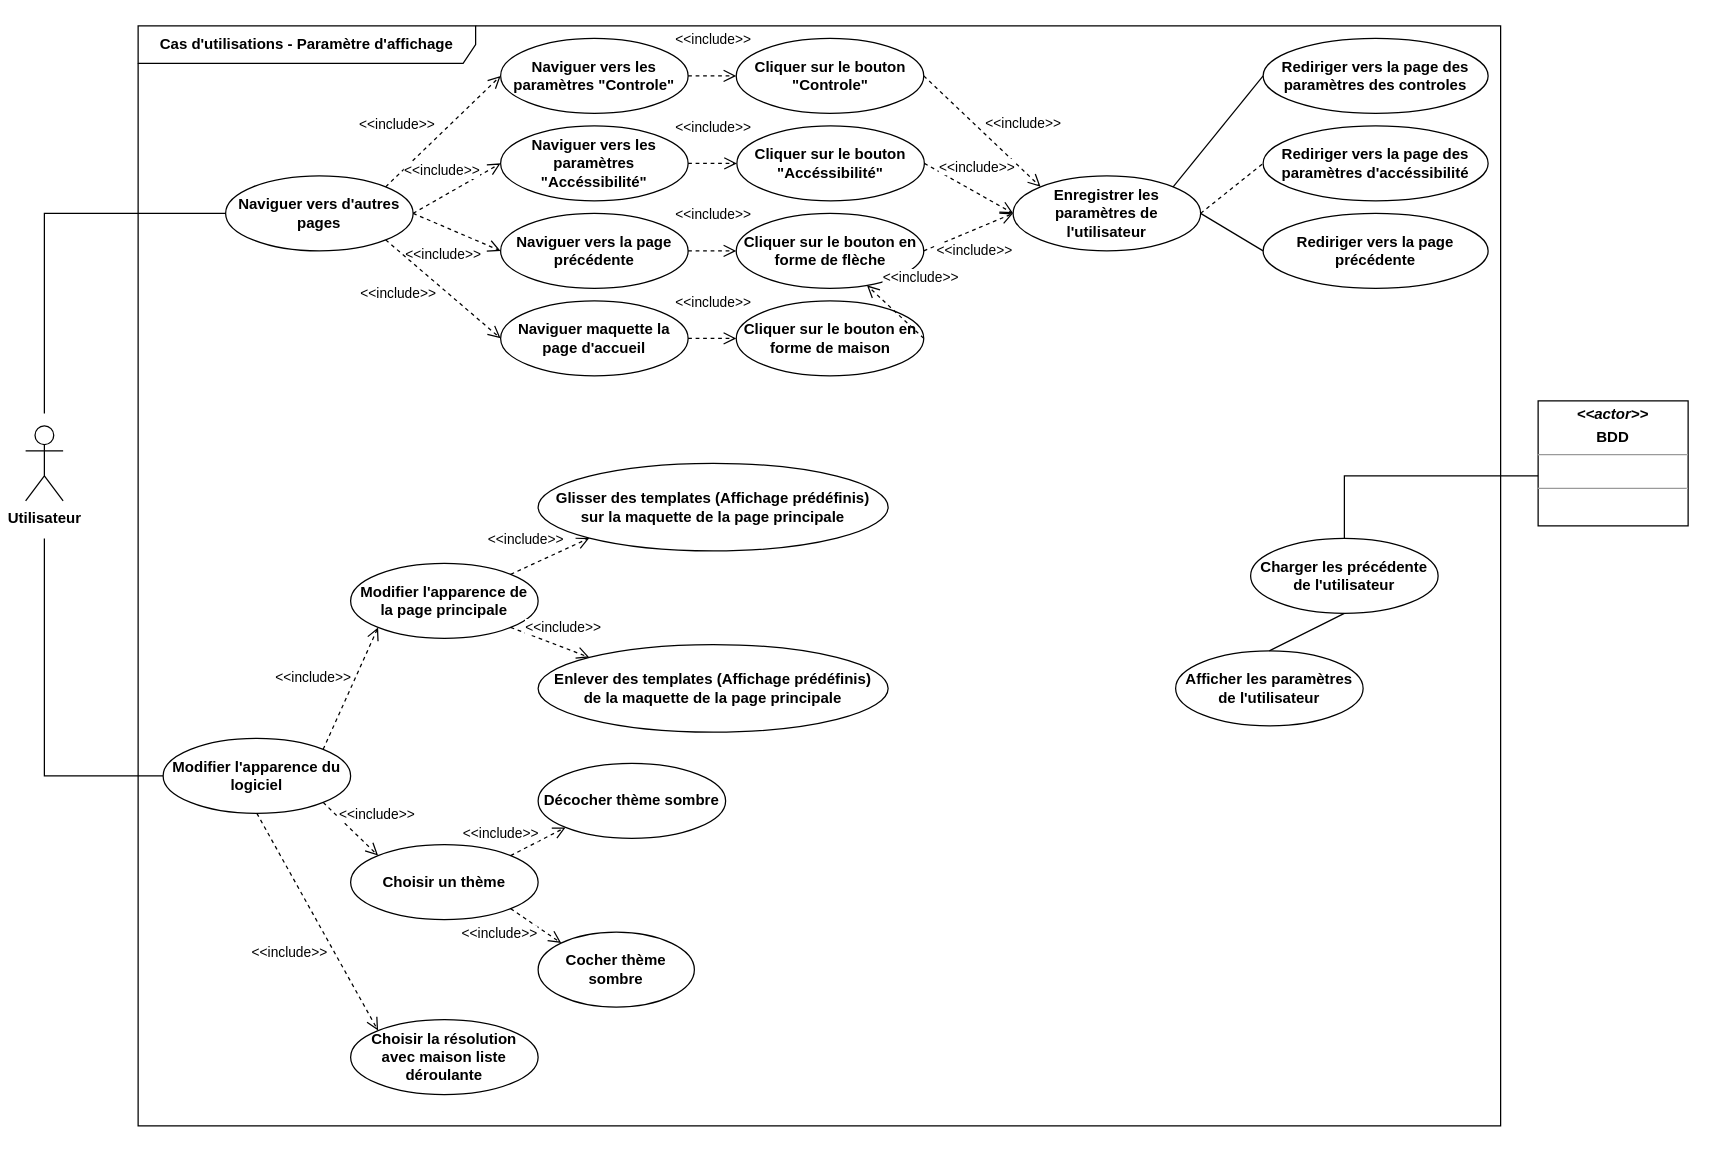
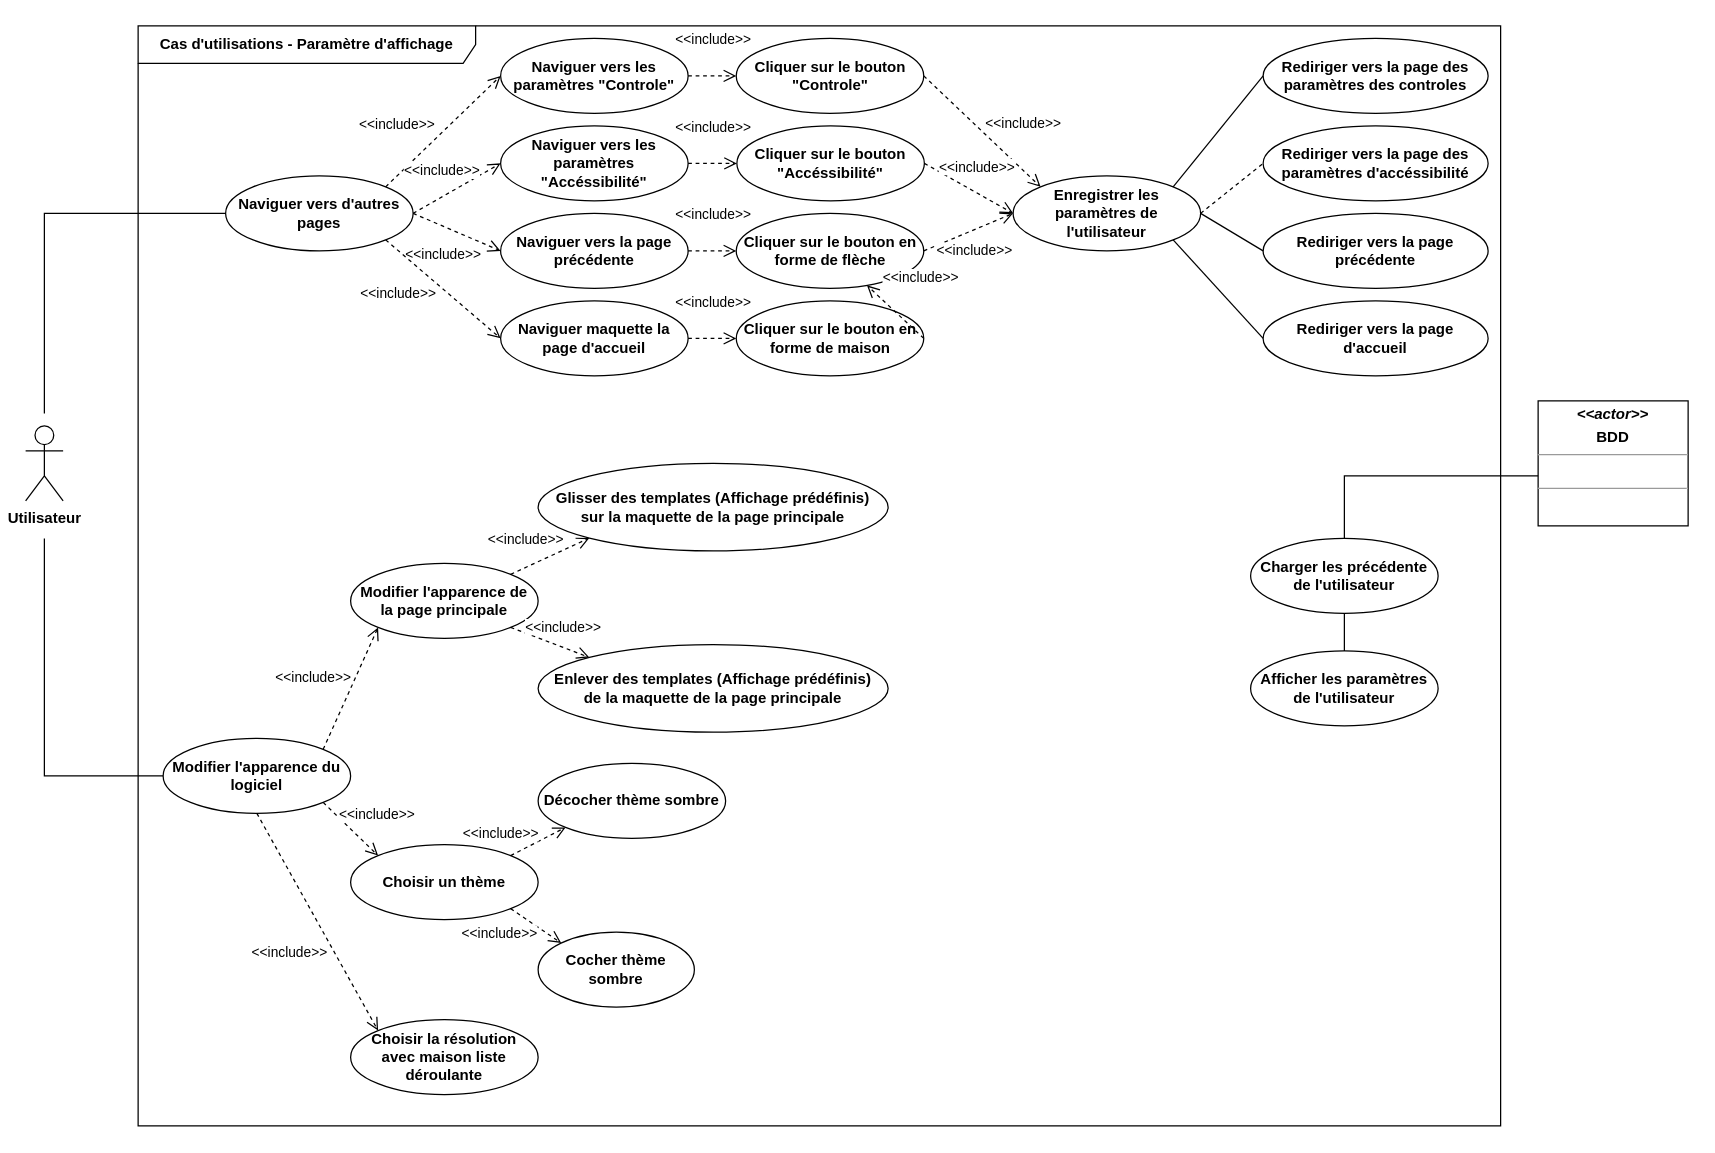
none -> (1218, 289)
none -> (1376, 338)
(1269, 688) -> (1344, 688)
